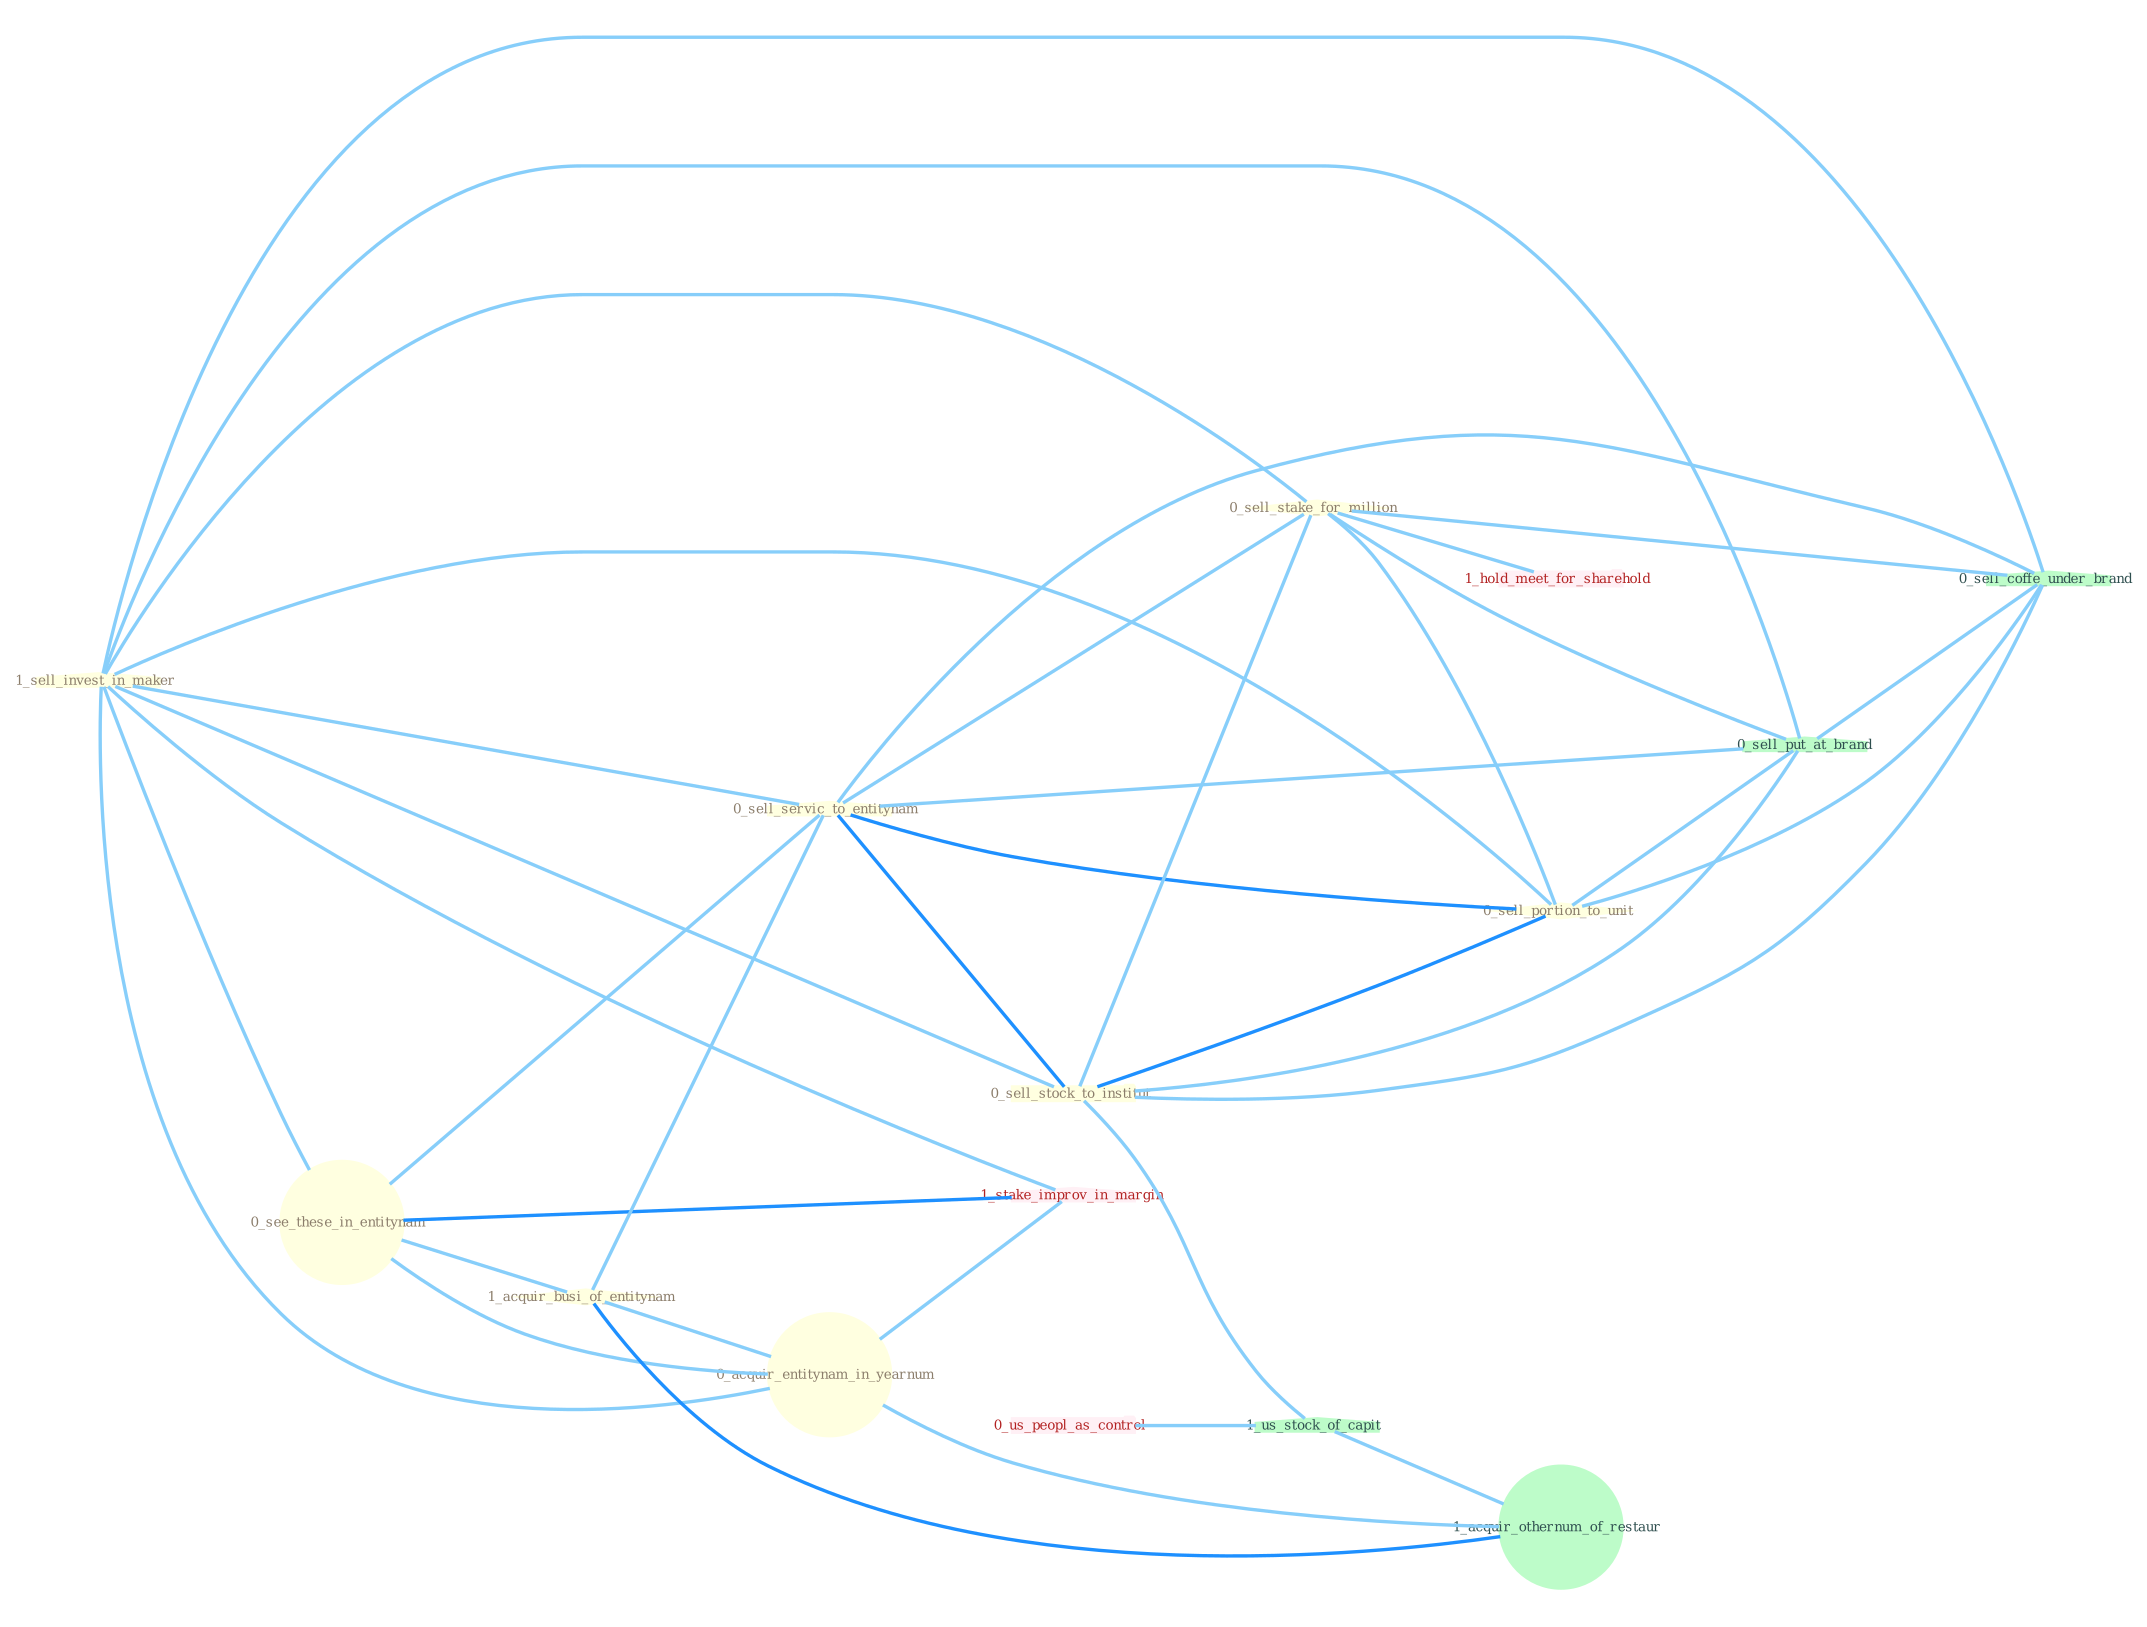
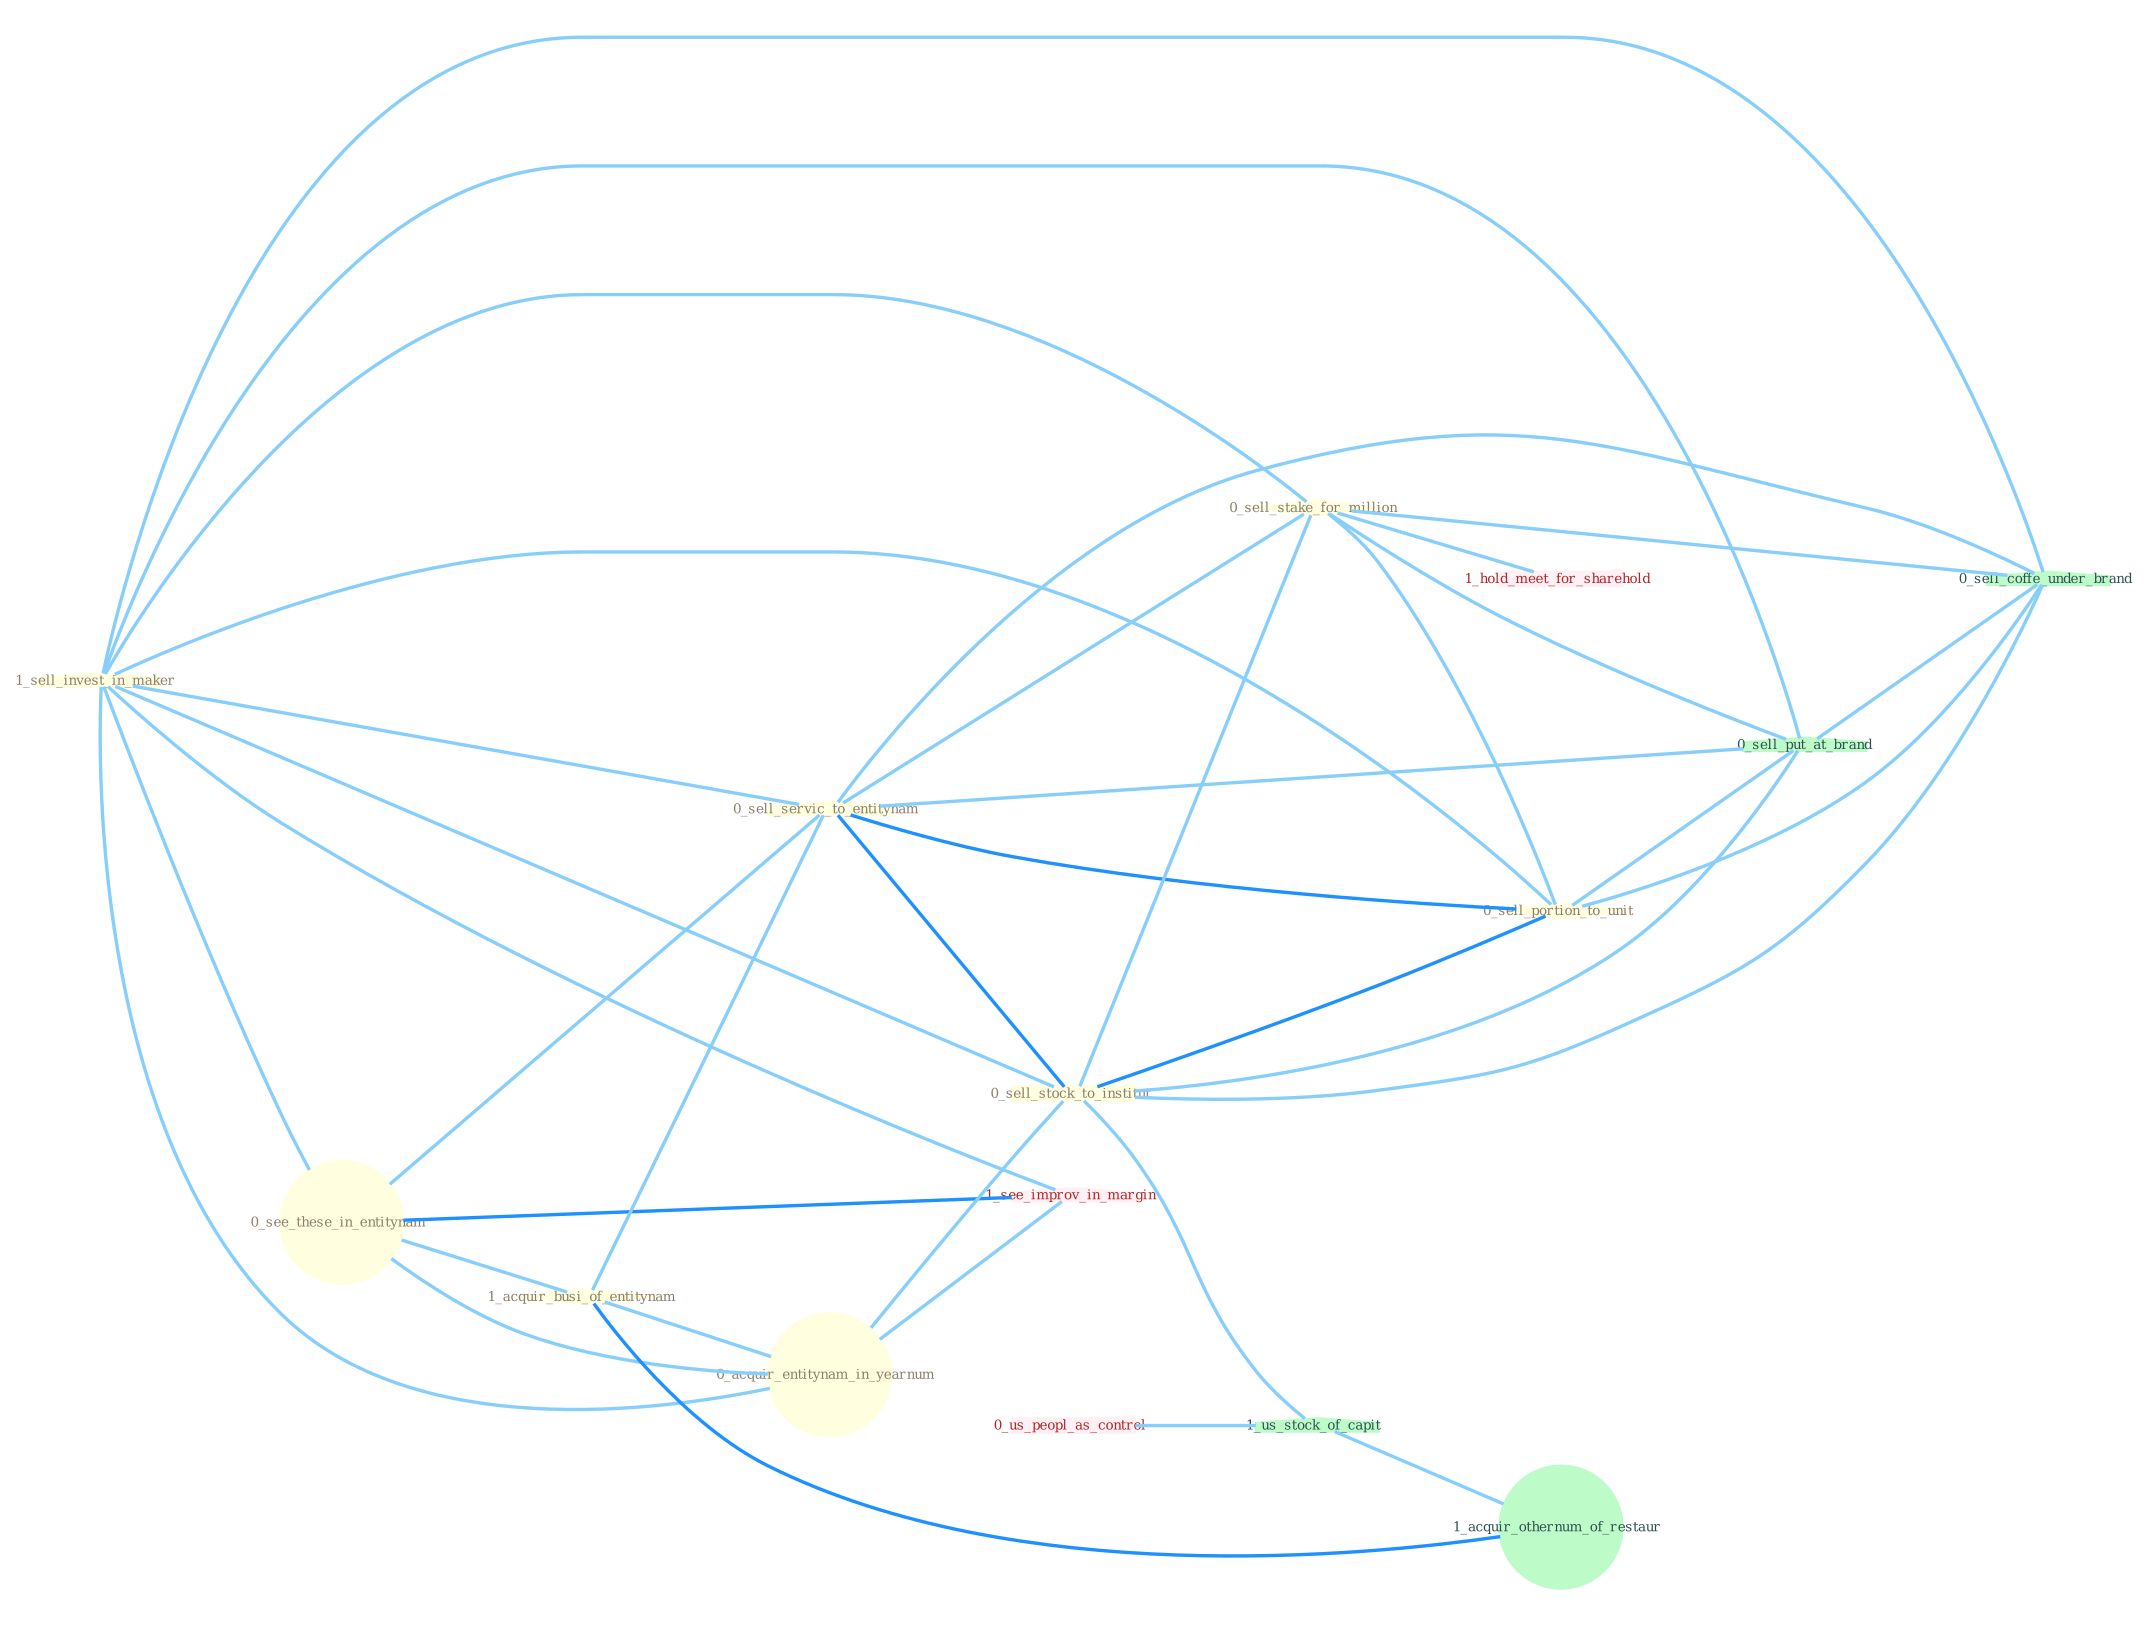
(1073, 1195) -> (1073, 1195)
(1183, 1500) -> (956, 1225)
